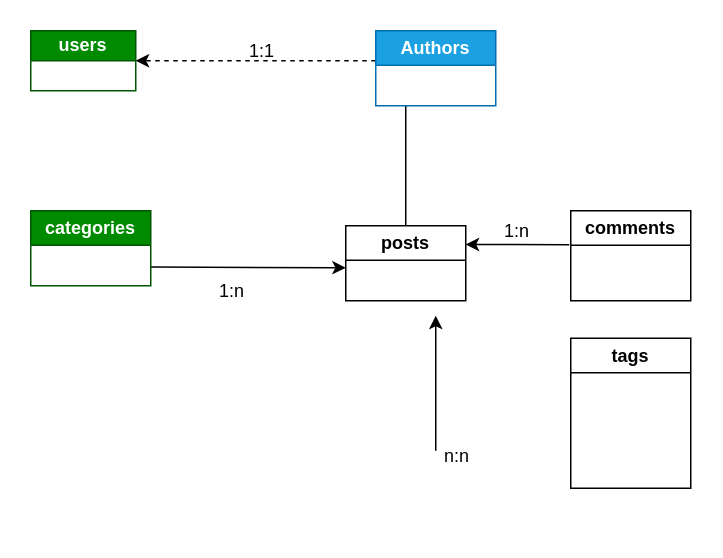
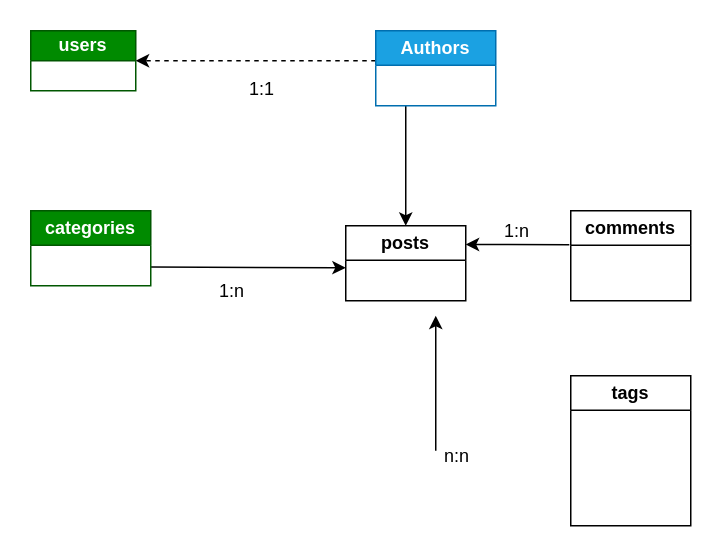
(271, 53) -> (271, 91)
(406, 218) -> (406, 214)
(631, 413) -> (631, 451)
